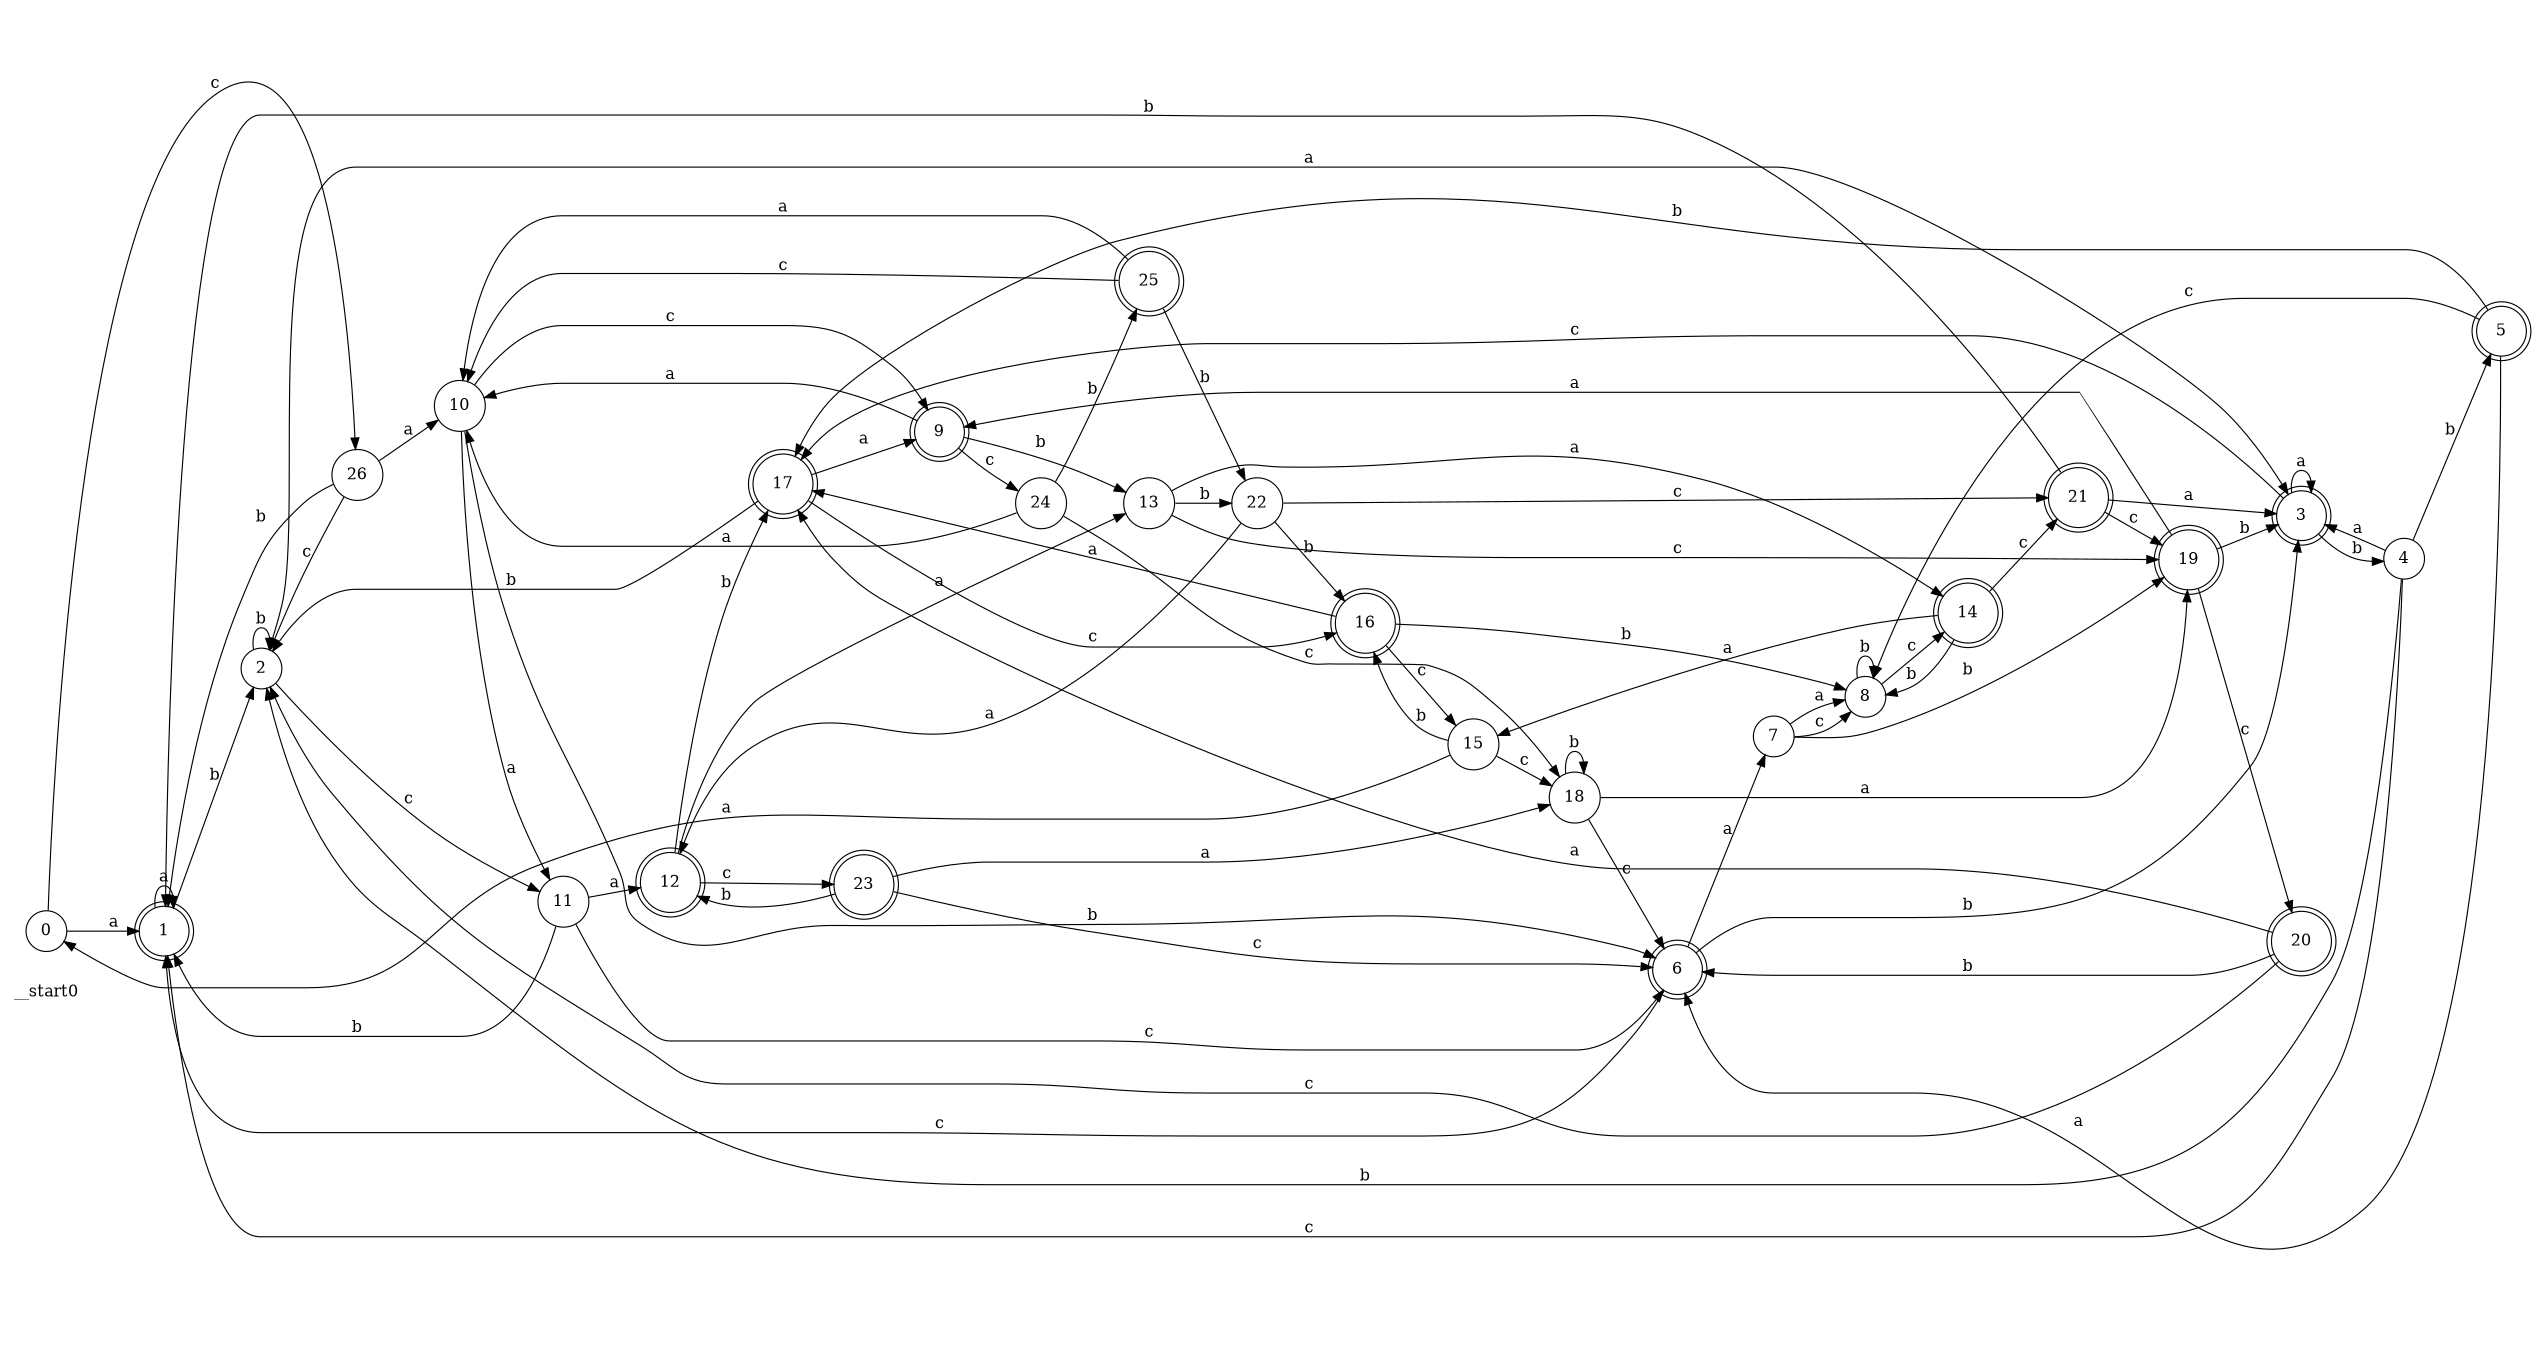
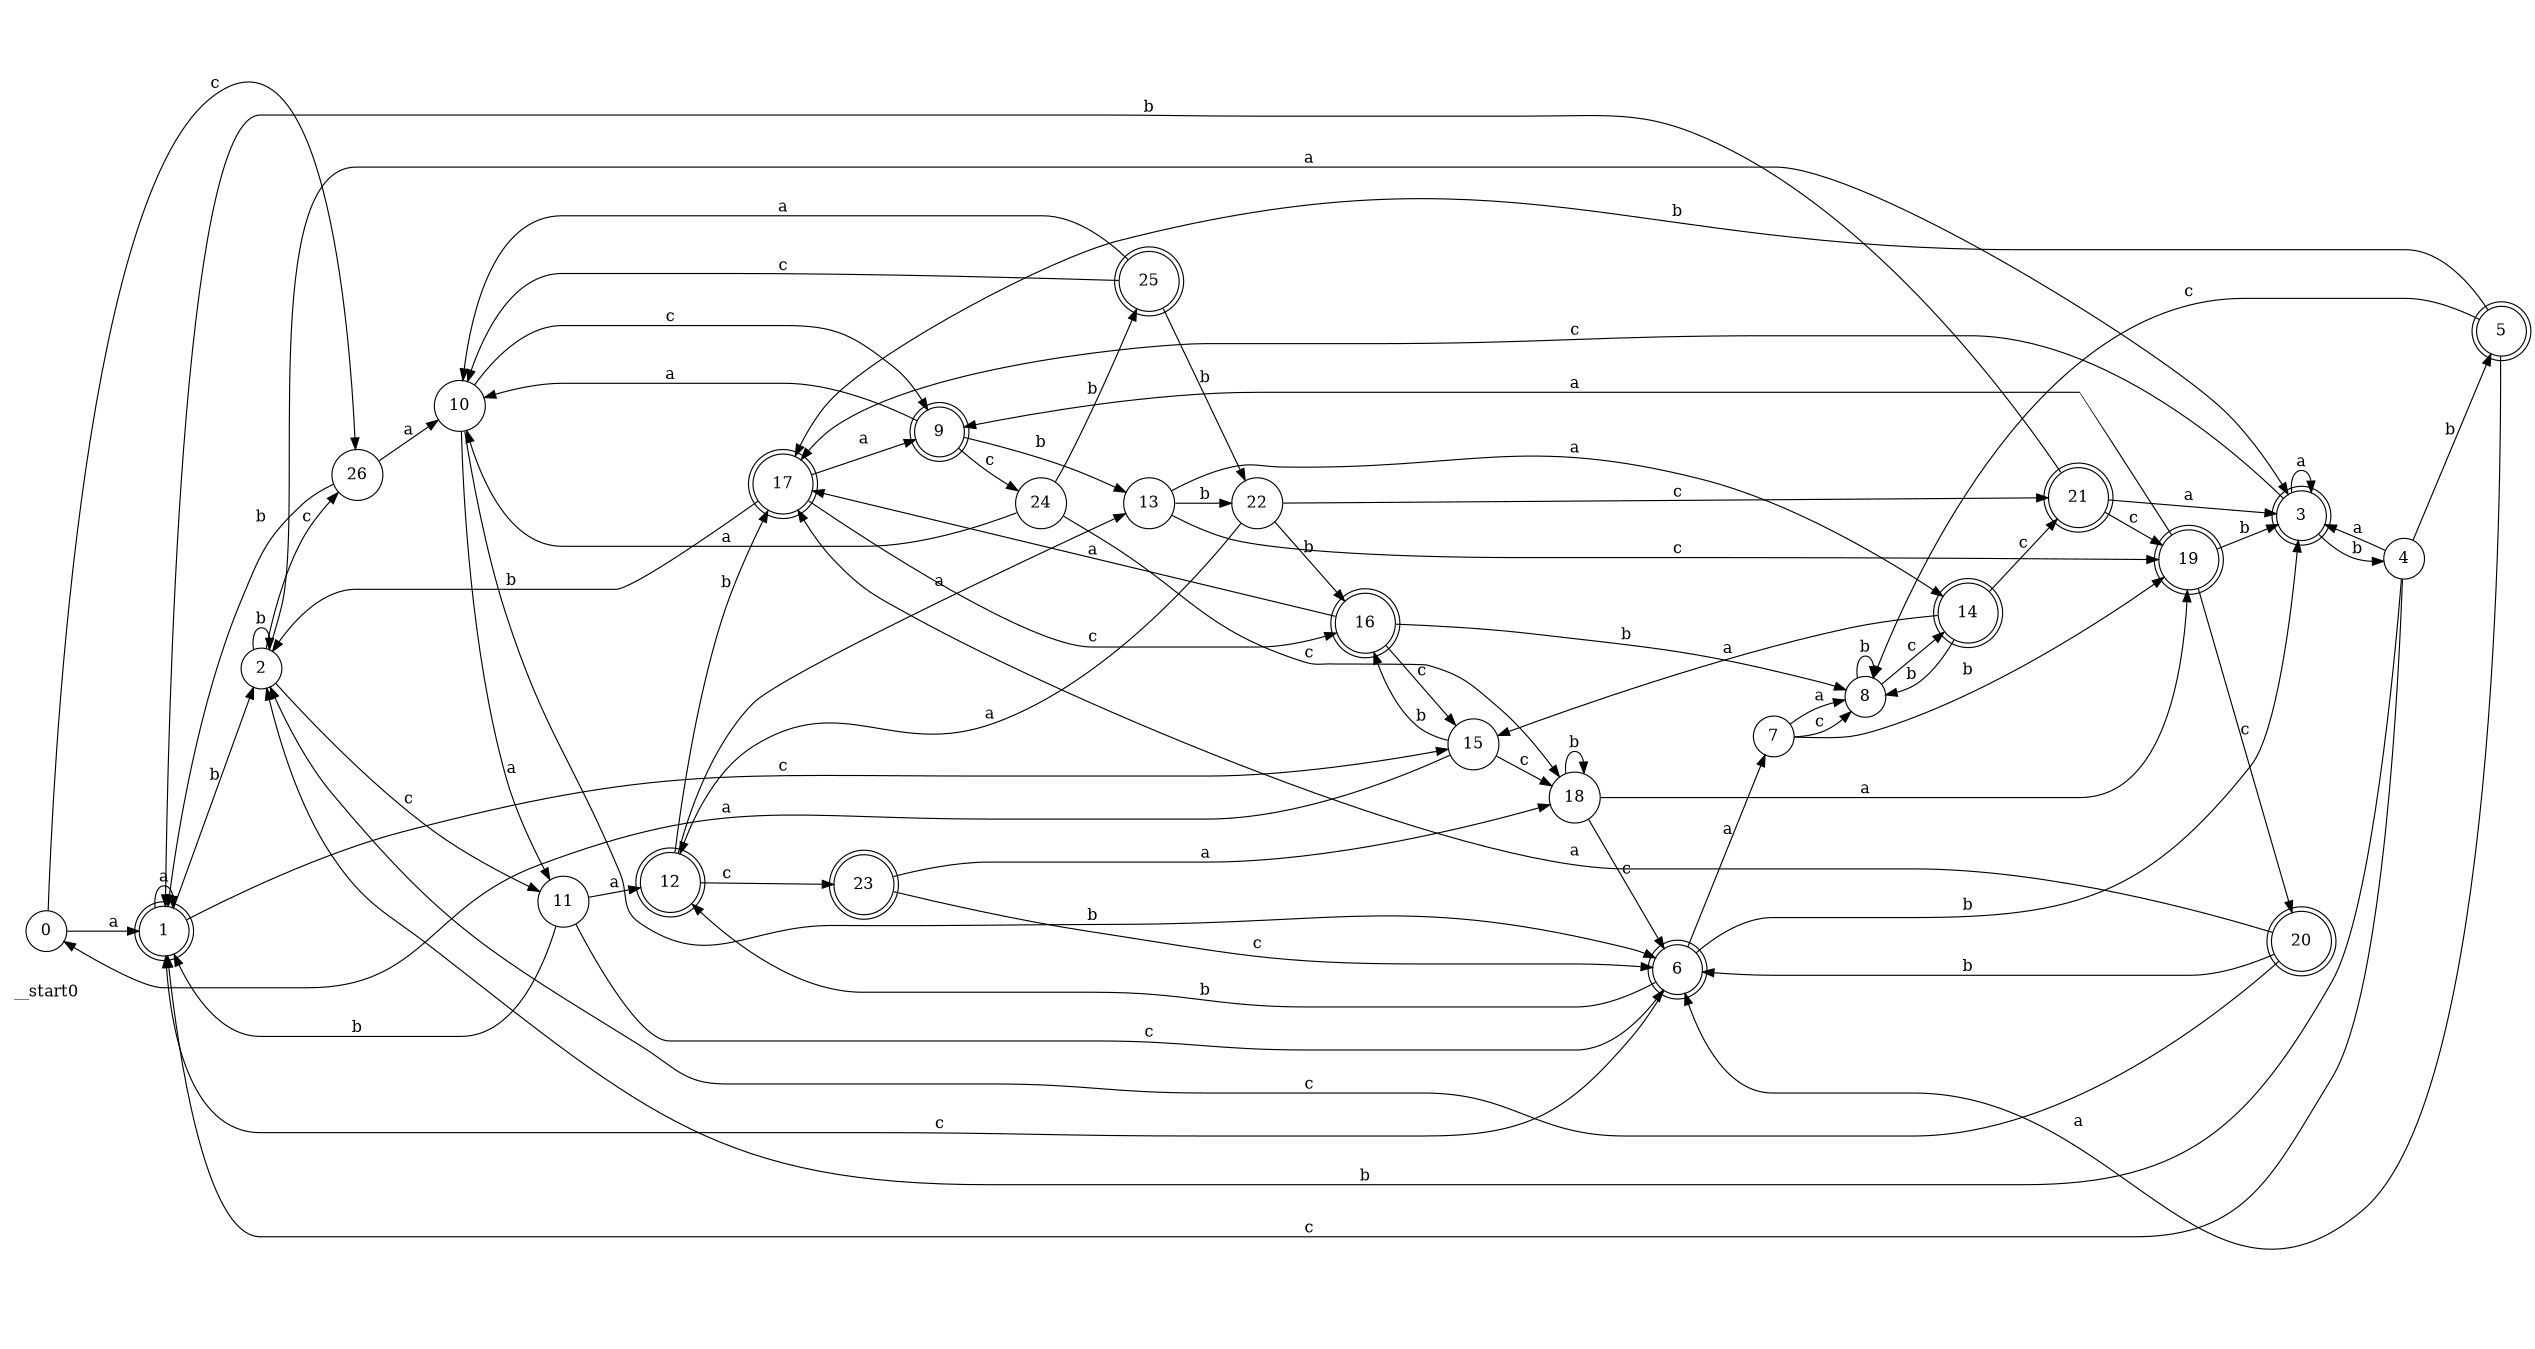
(307, 567) -> (295, 555)
none -> (801, 776)
(772, 906) -> (1169, 996)
